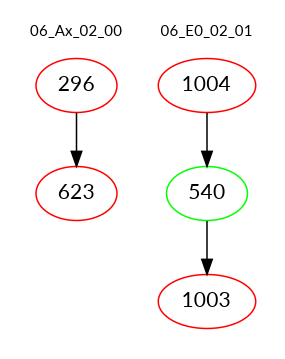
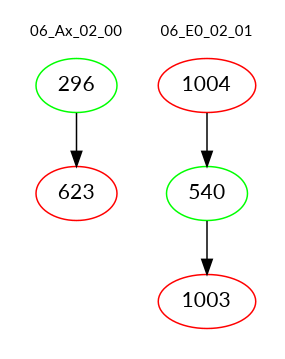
(76, 86) -> (76, 86)
